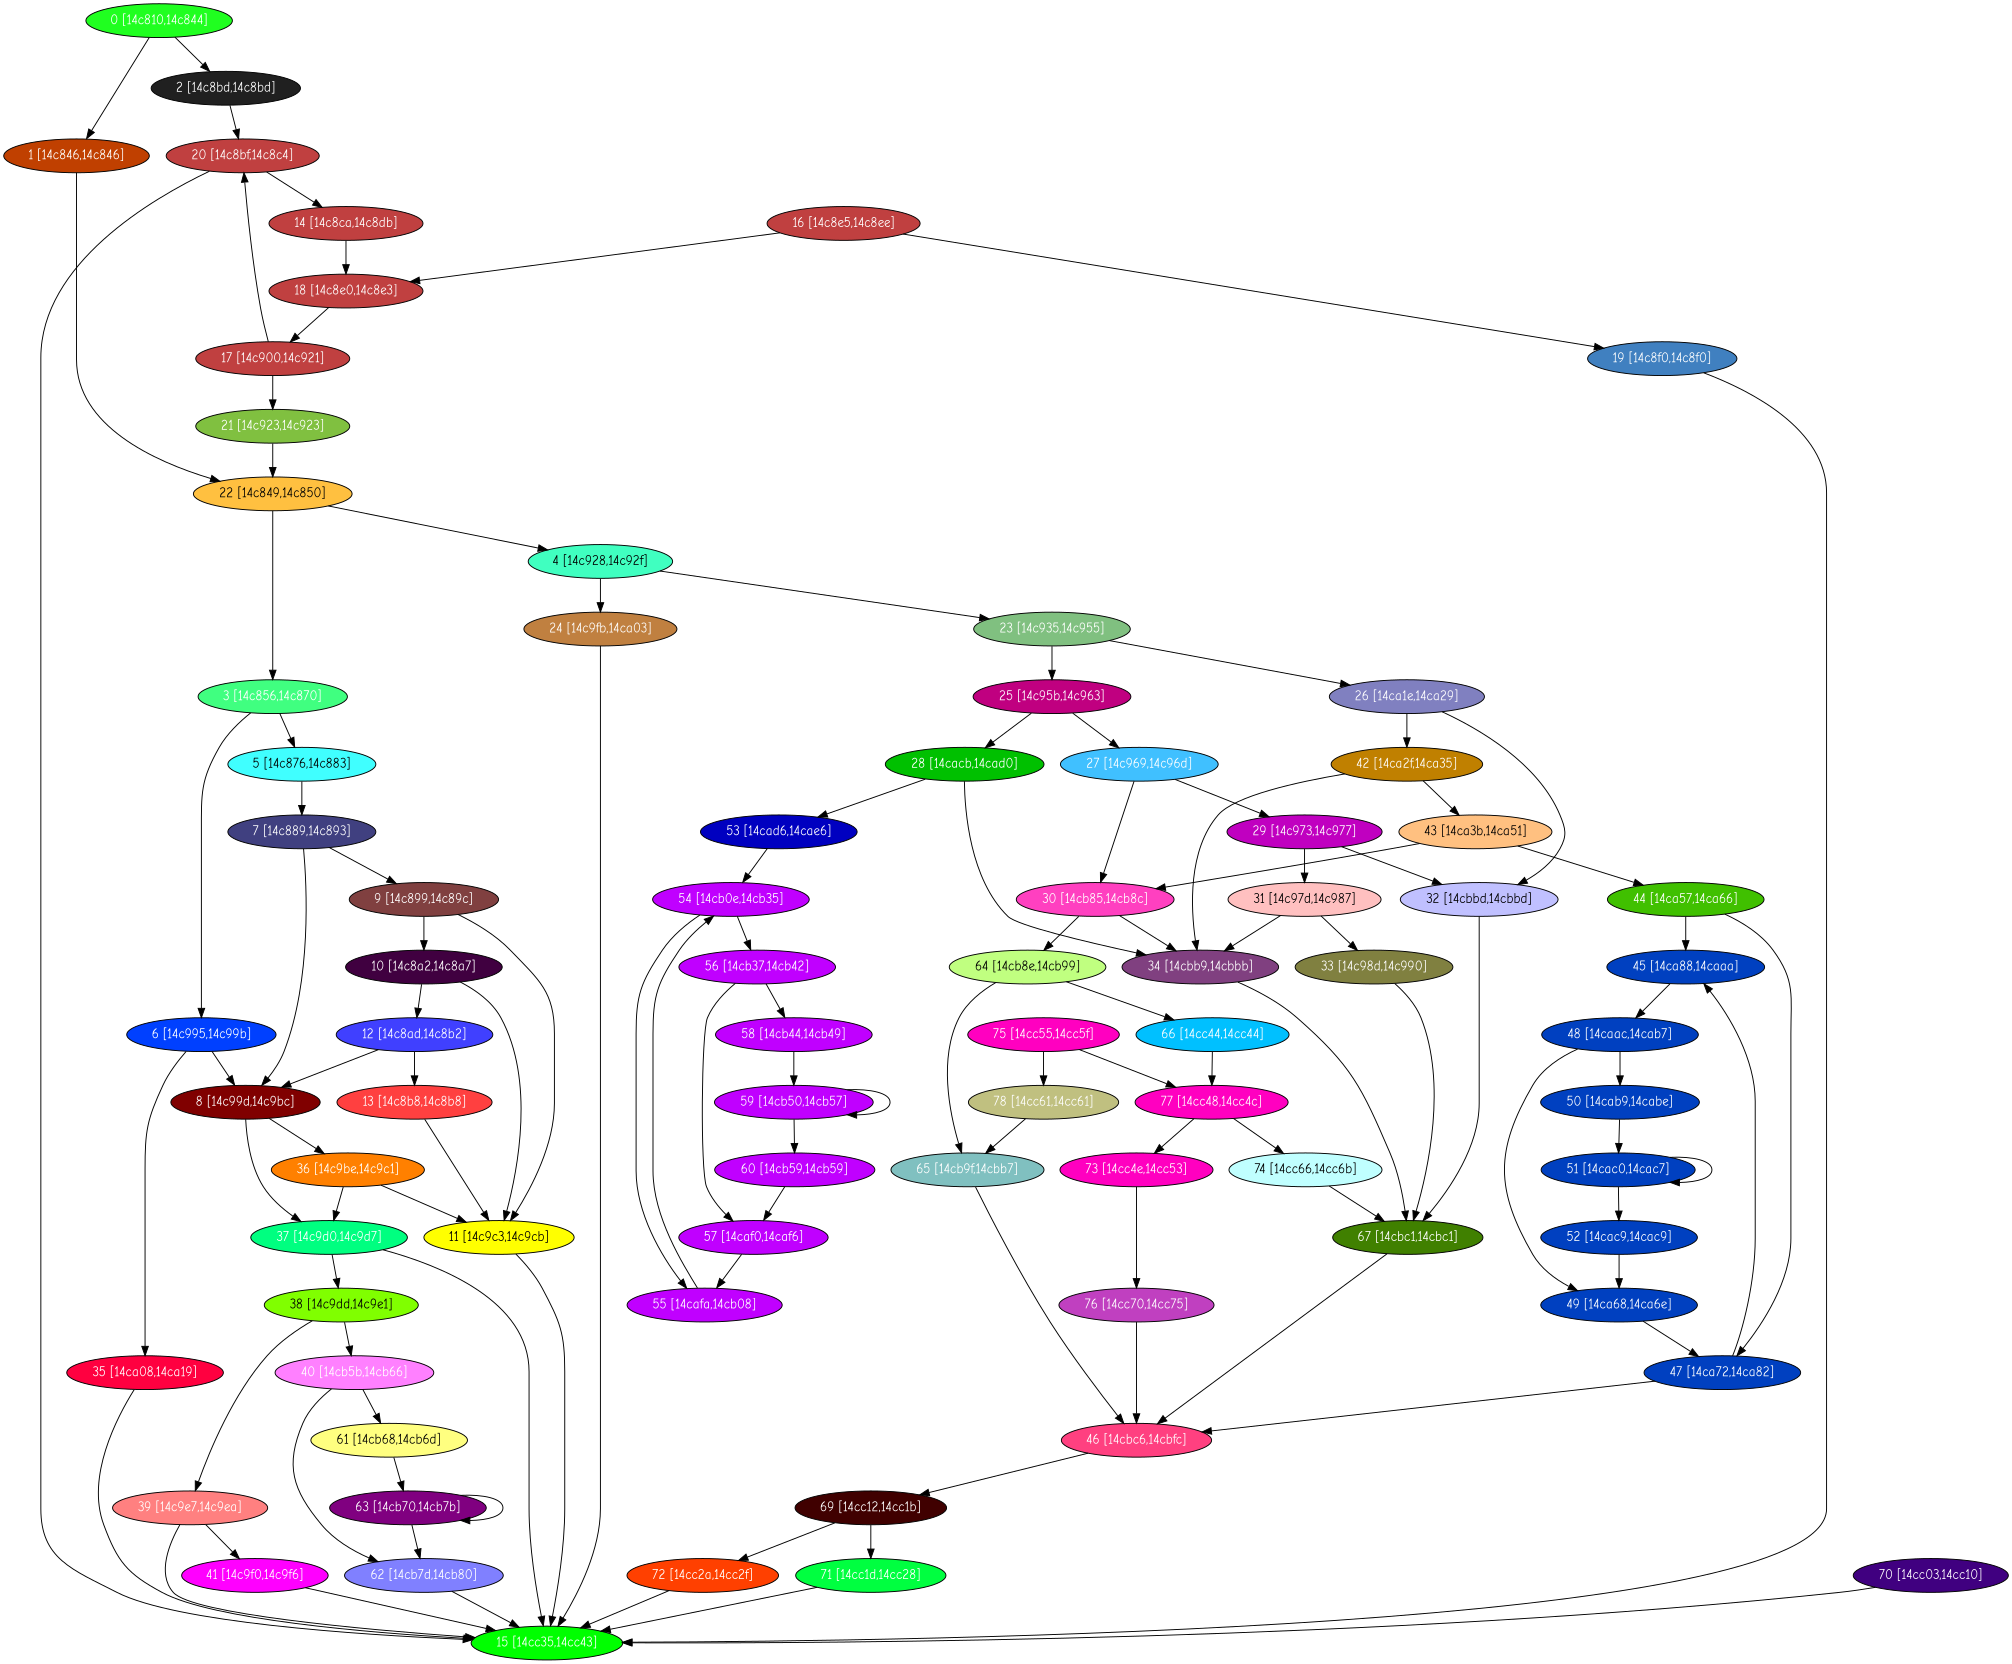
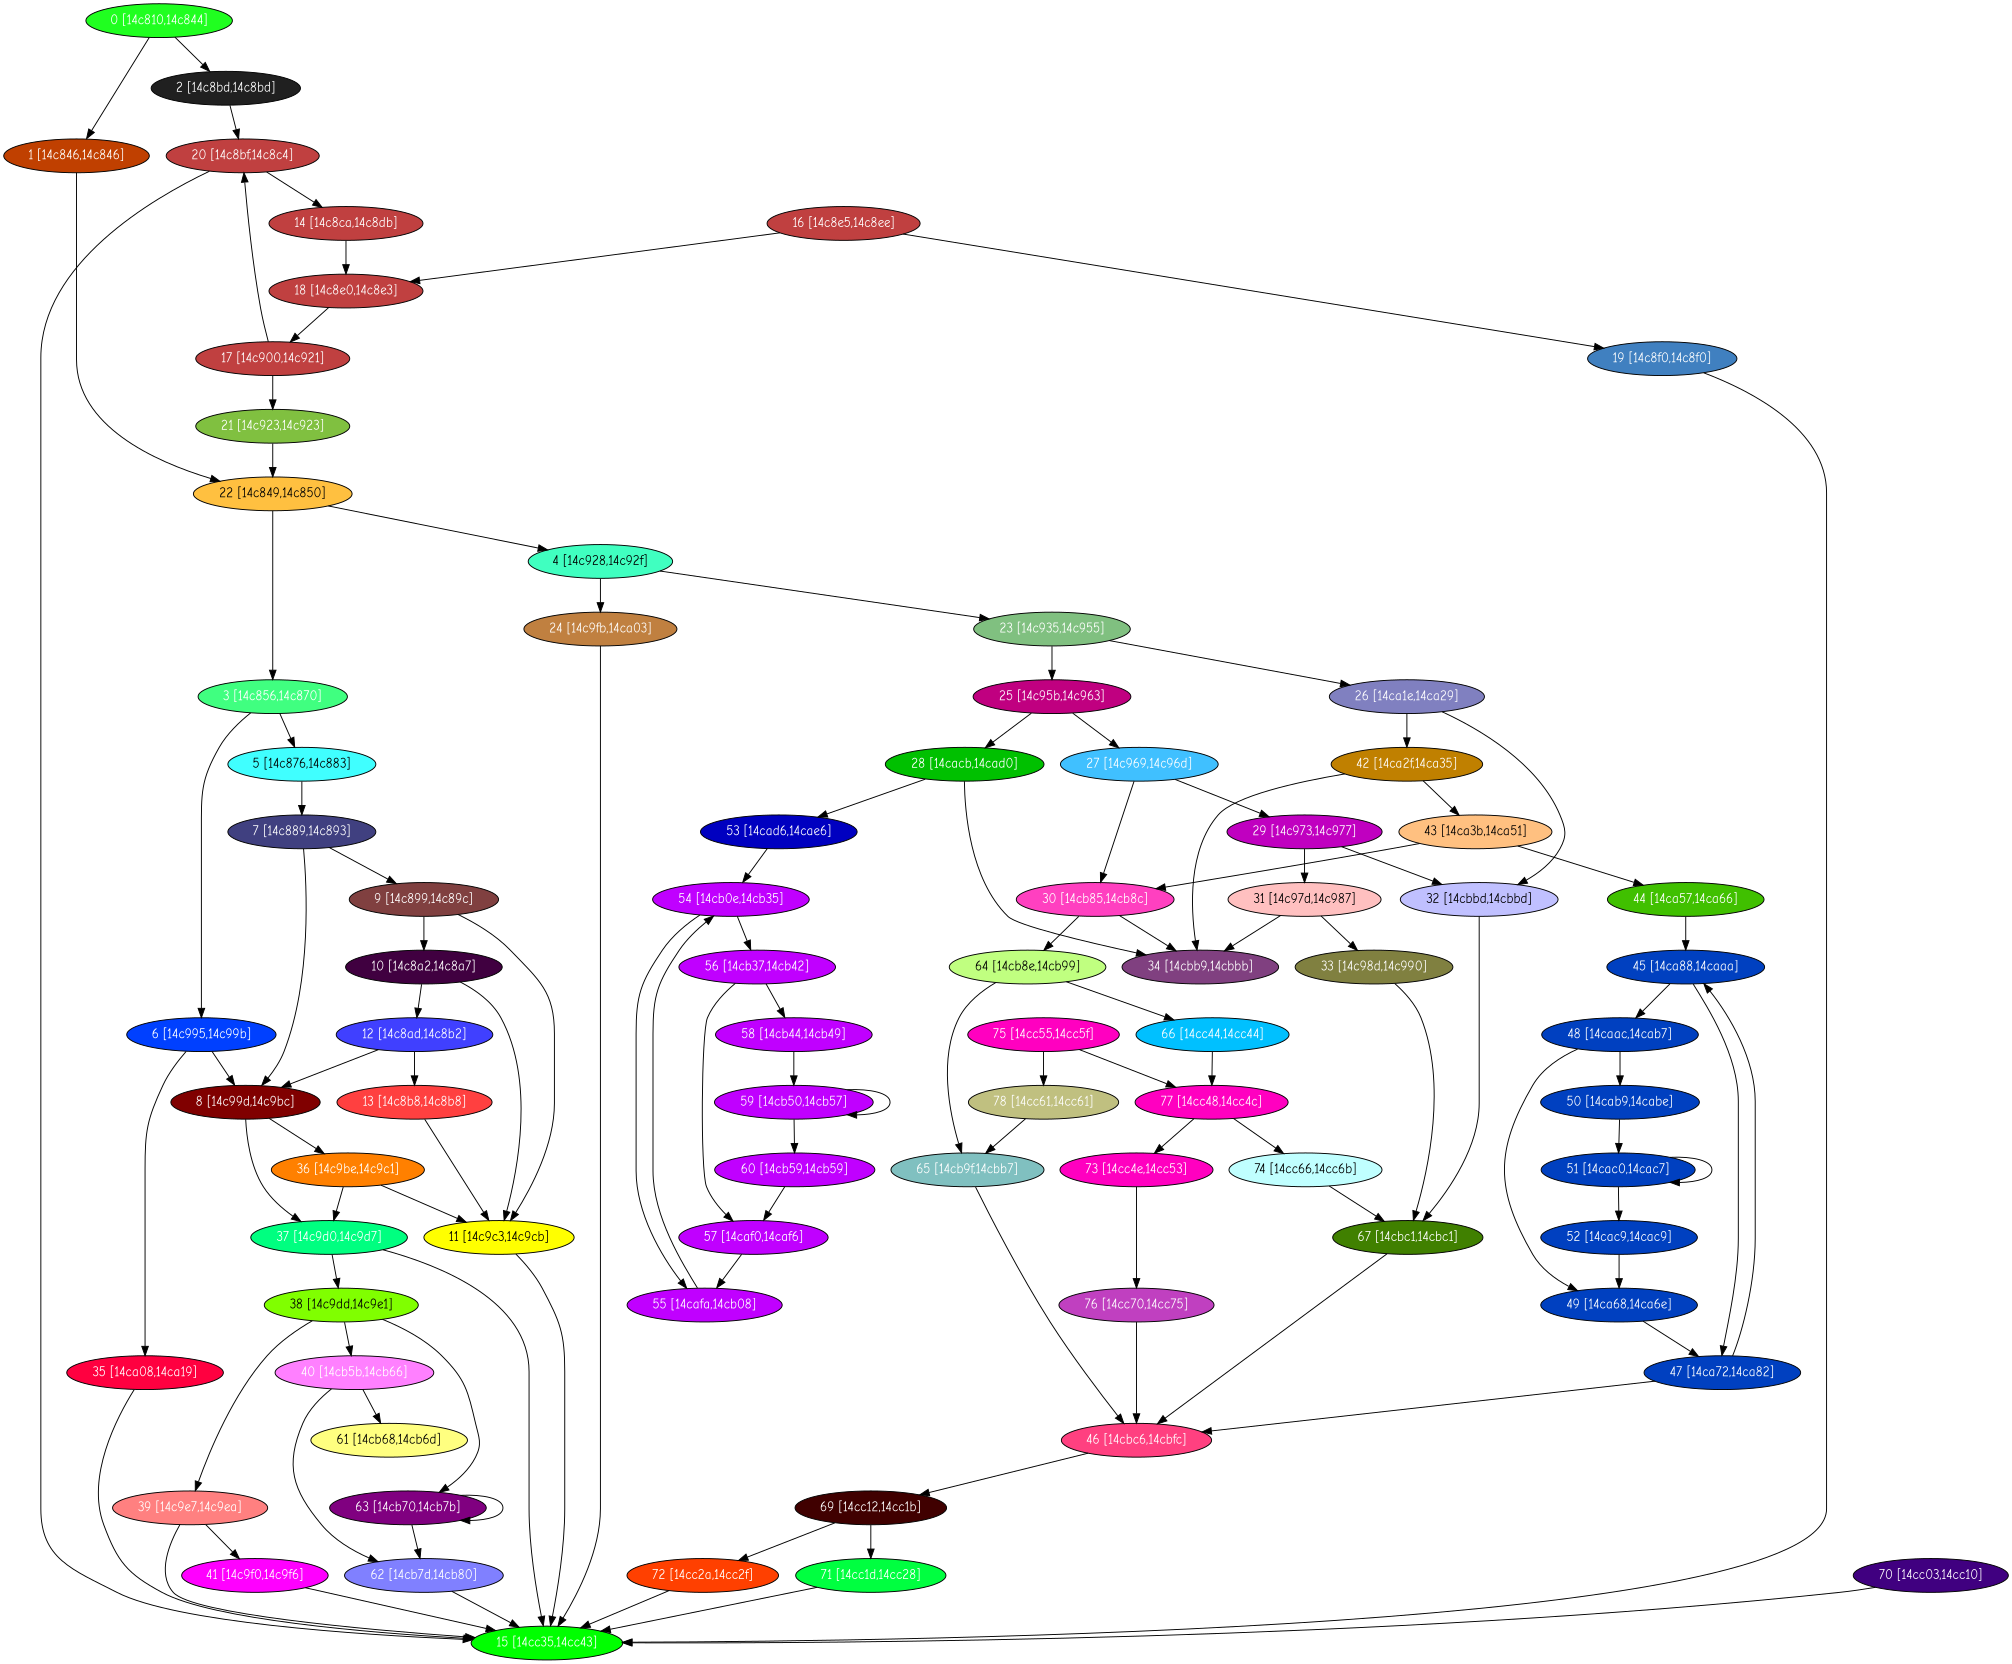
(1351, 1075) -> none
(1791, 1123) -> (1738, 1161)
(397, 1470) -> (466, 1389)
